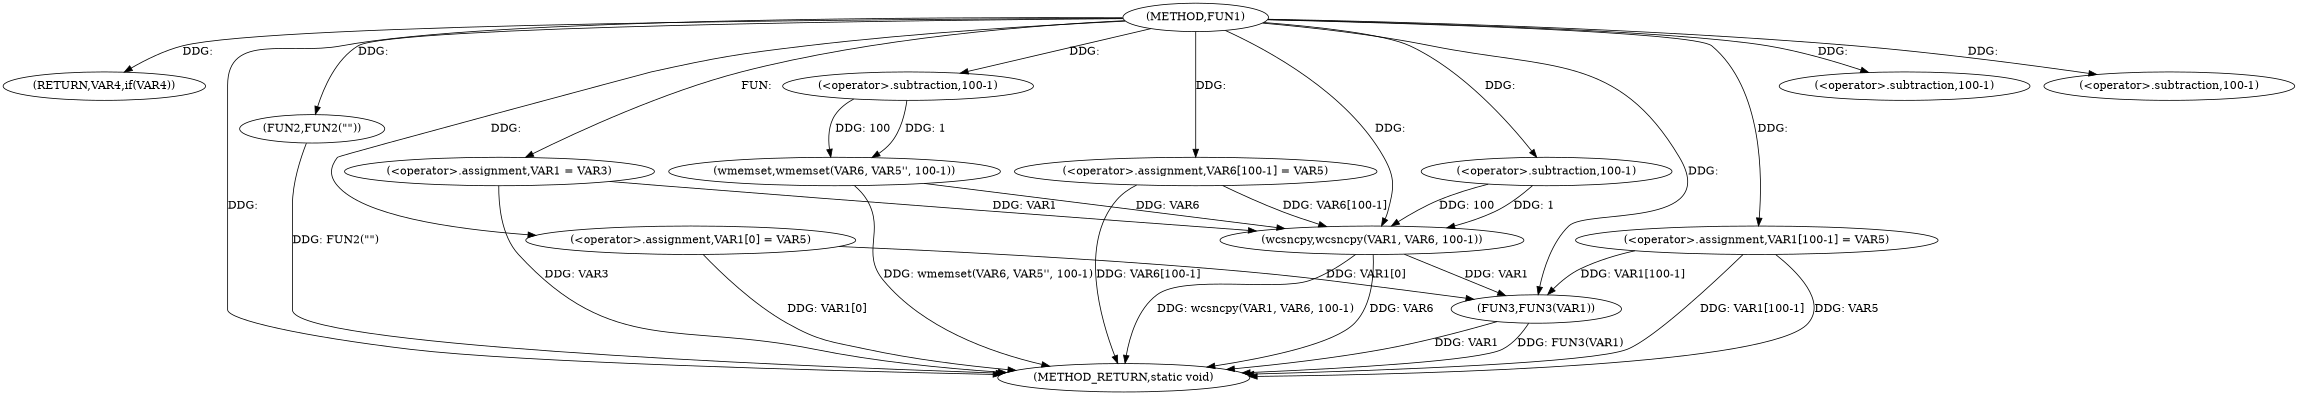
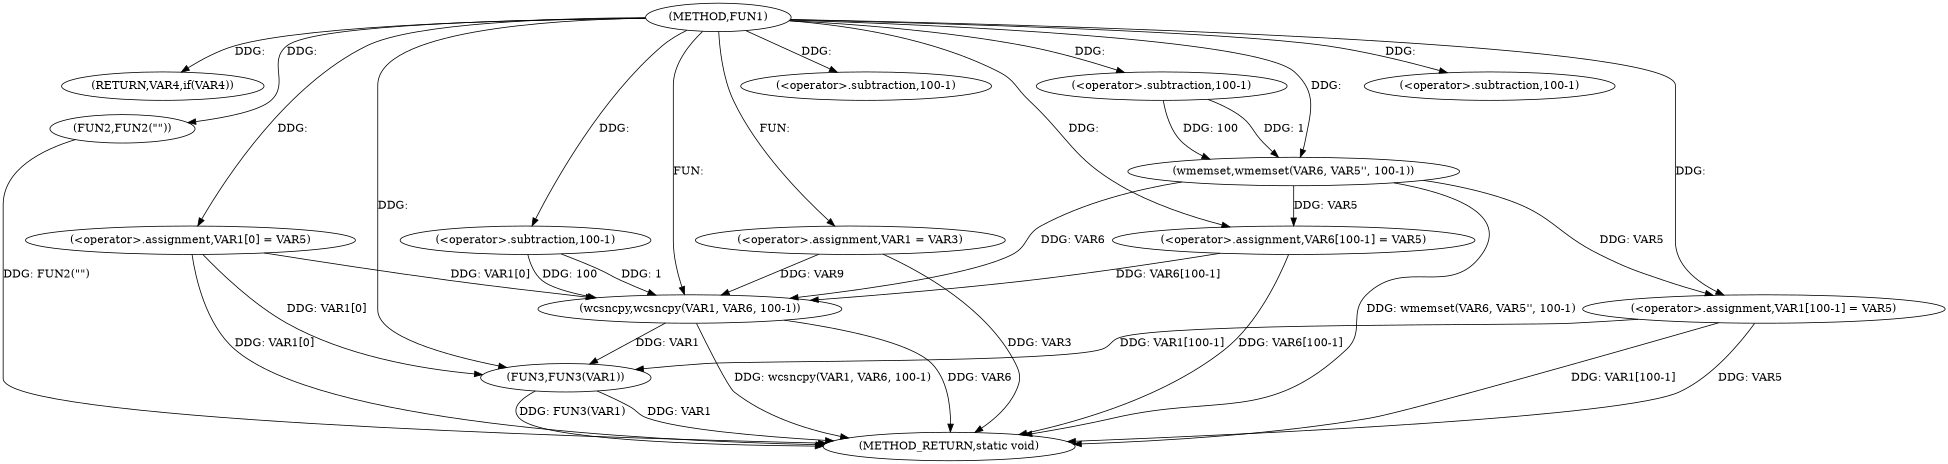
(228, 125) -> (1086, 35)
(1392, 129) -> (690, 171)
none -> (1294, 202)
(1025, 206) -> (812, 275)
none -> (1565, 233)
none -> (425, 277)
